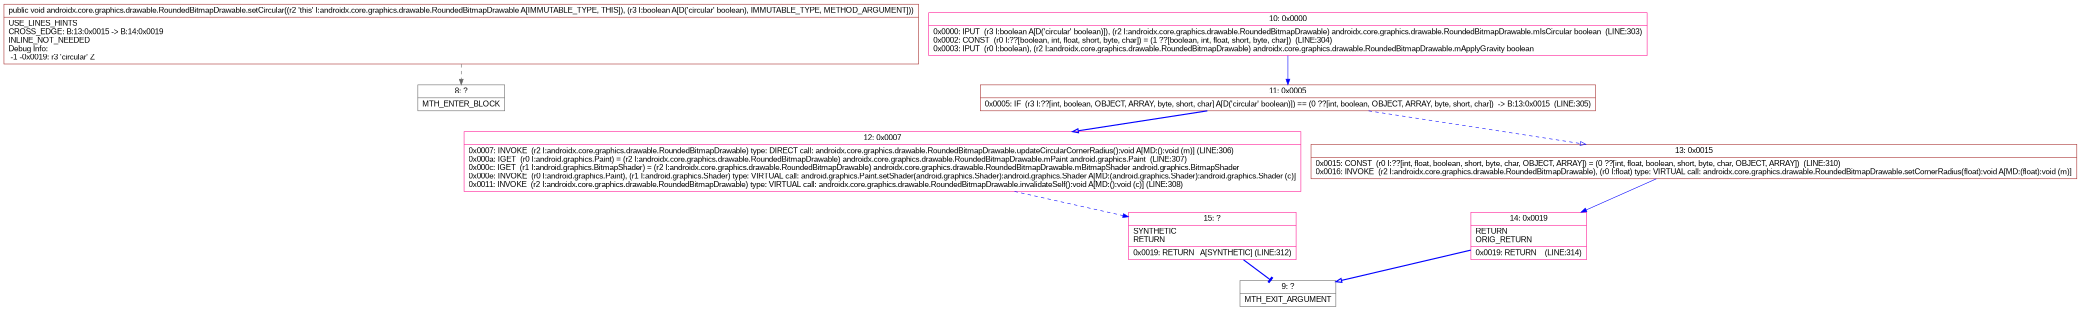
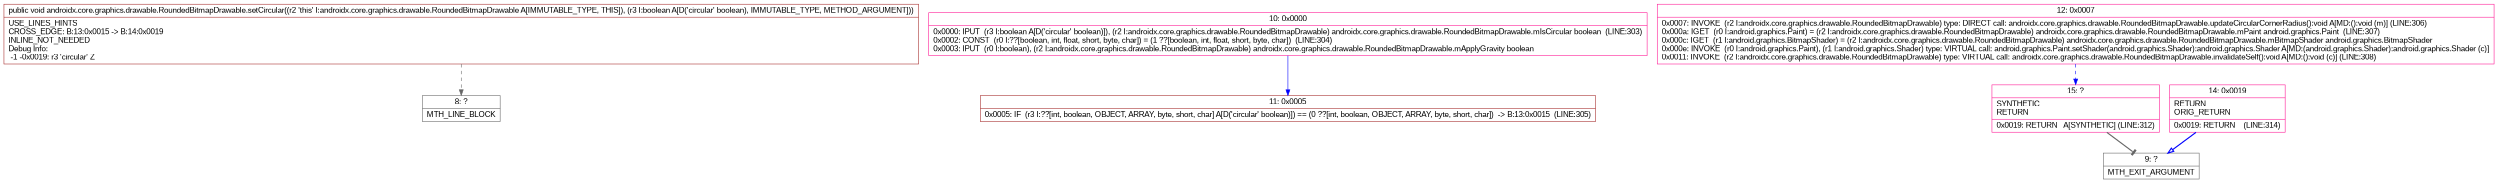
(461, 104) -> (461, 115)
(1143, 121) -> none
(1694, 162) -> none
(1256, 269) -> (2120, 142)
